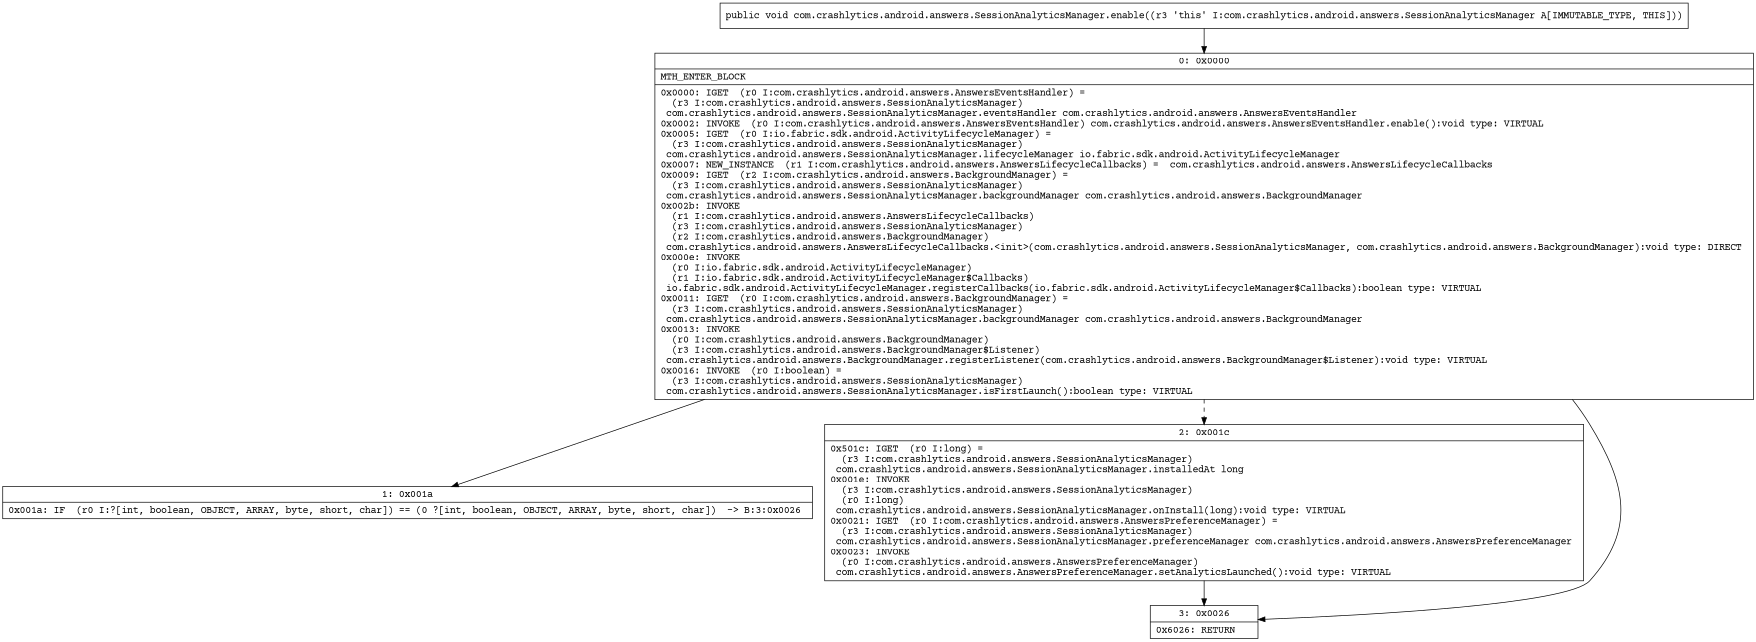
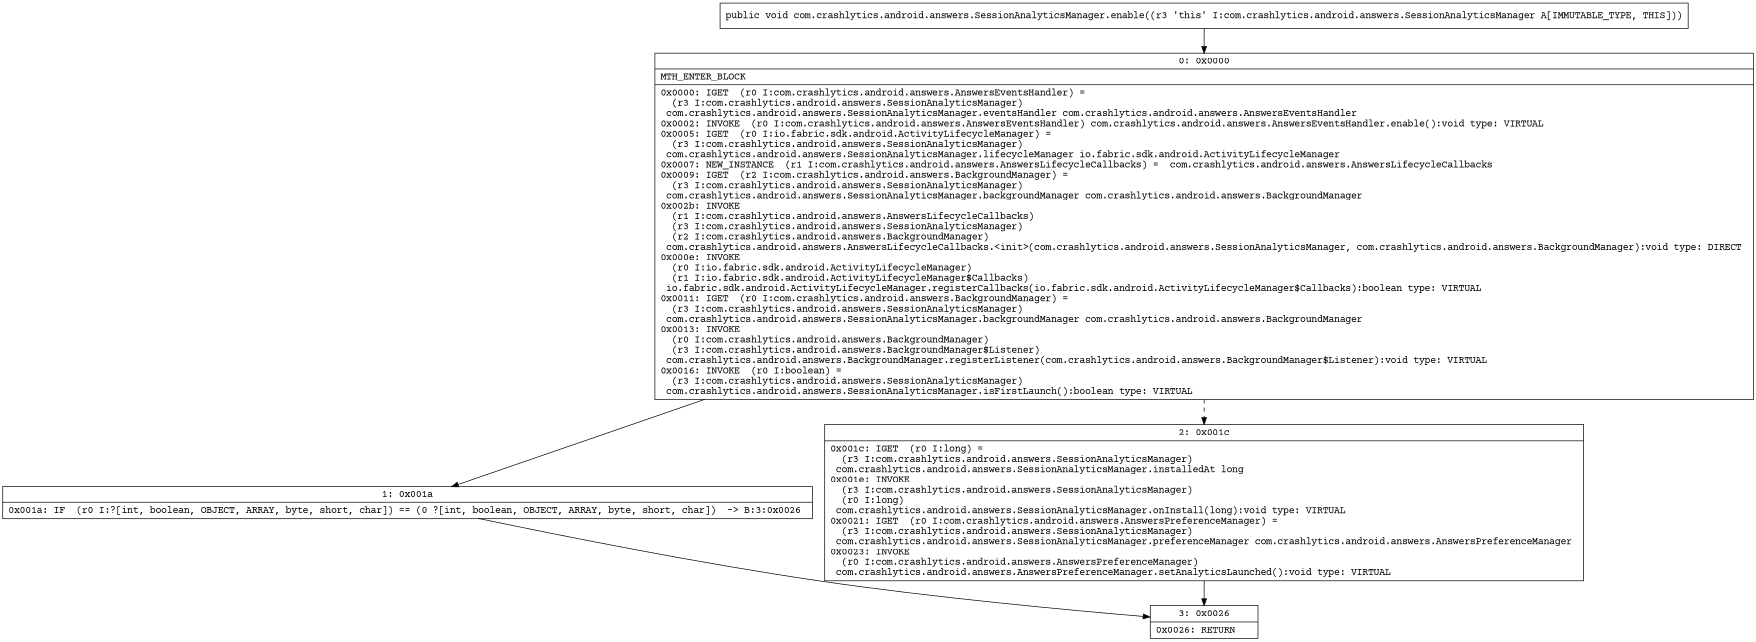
(910, 449) -> (910, 449)
(1529, 599) -> (809, 579)
(1204, 630) -> (1204, 630)
